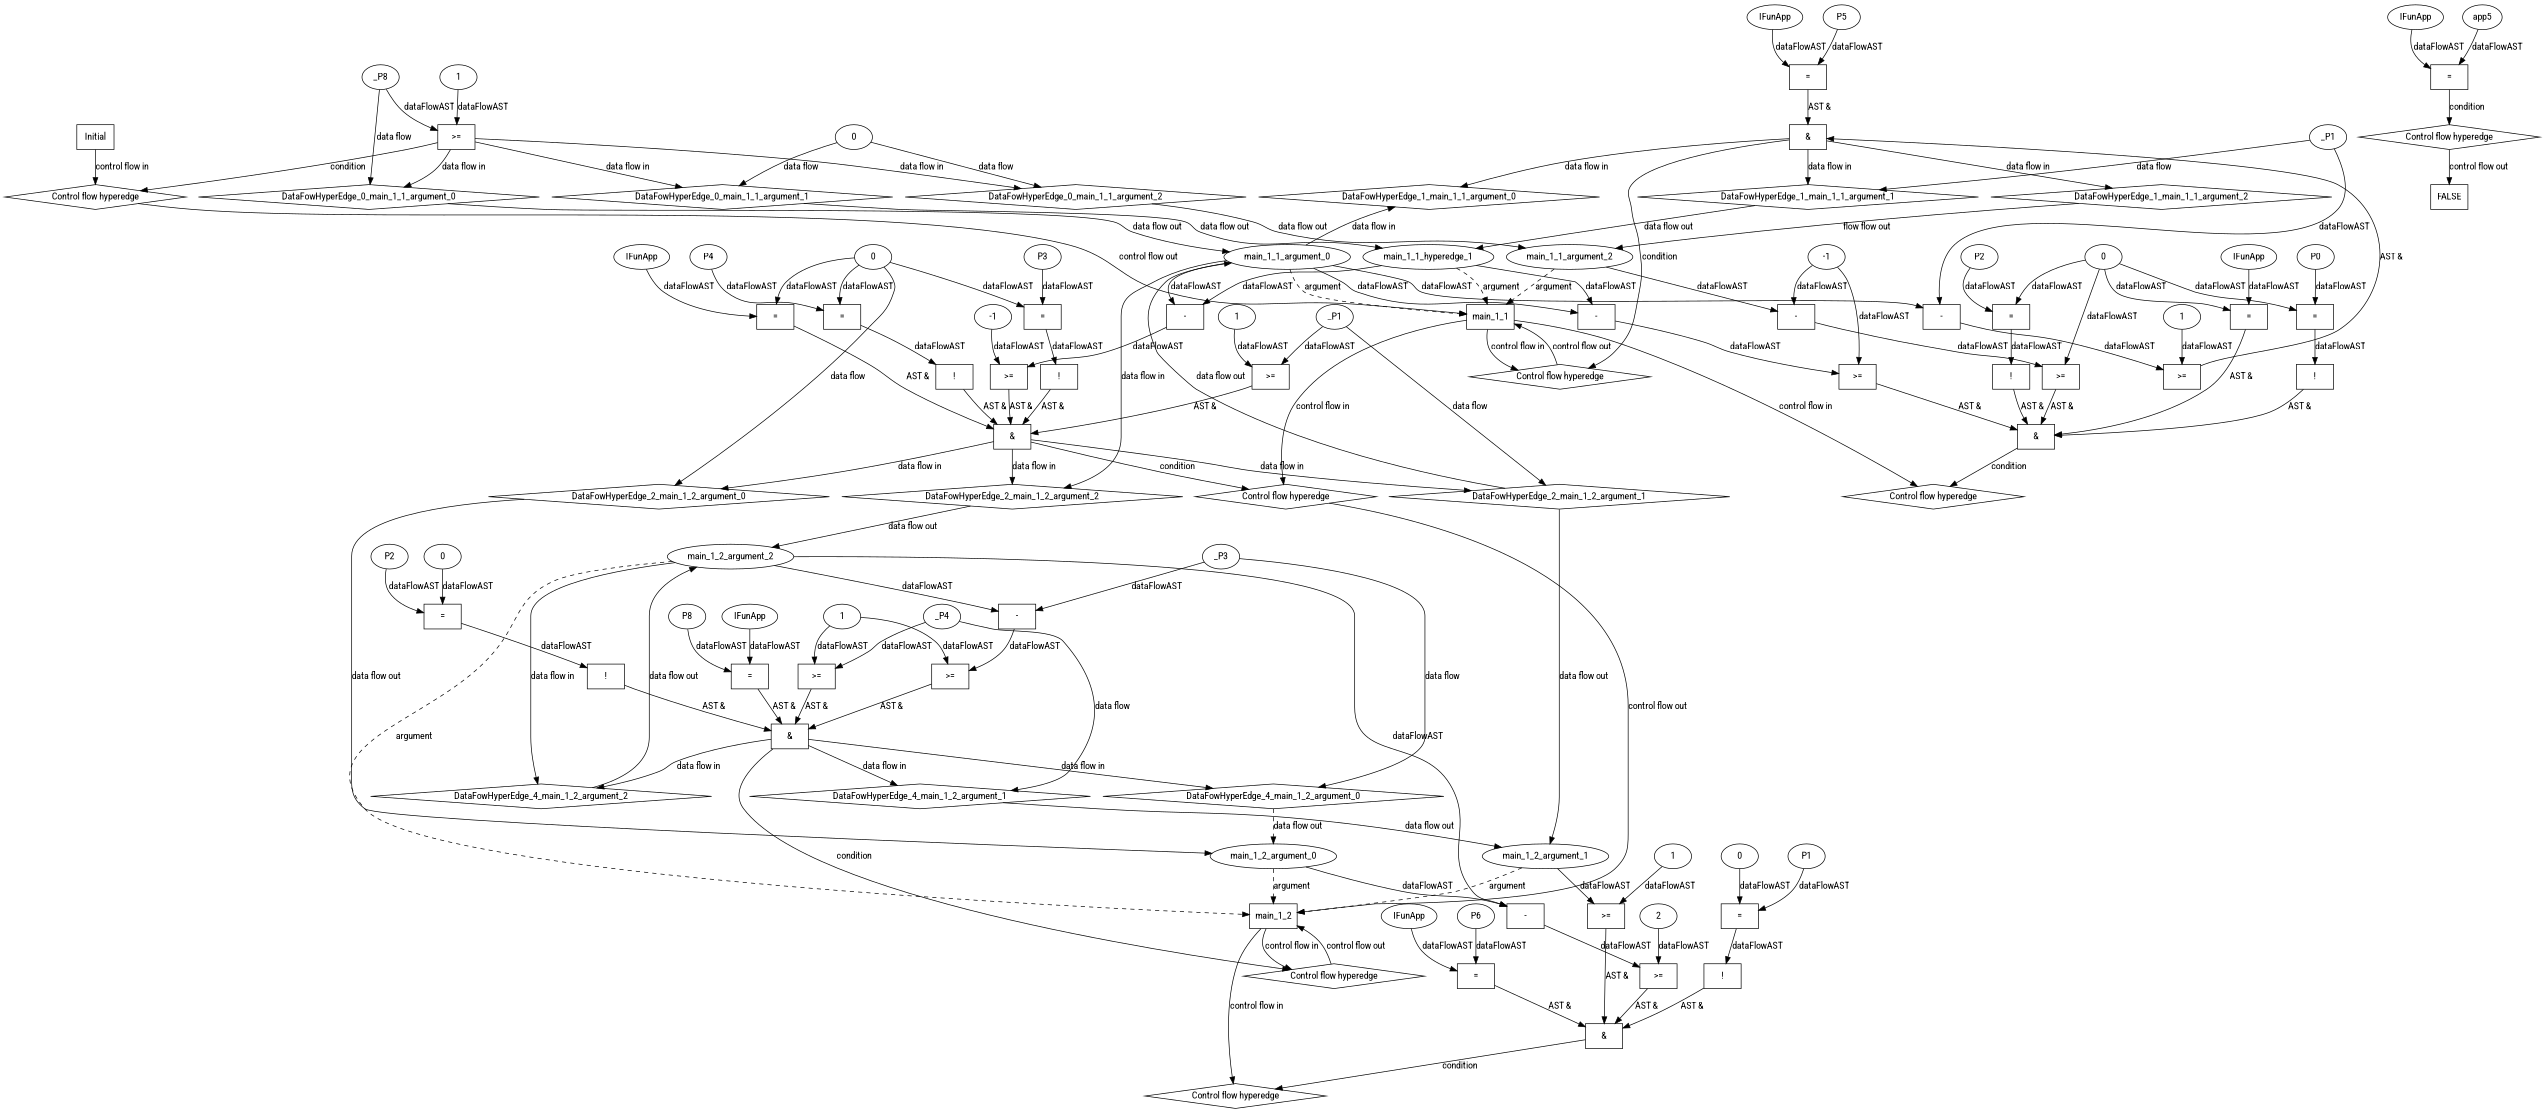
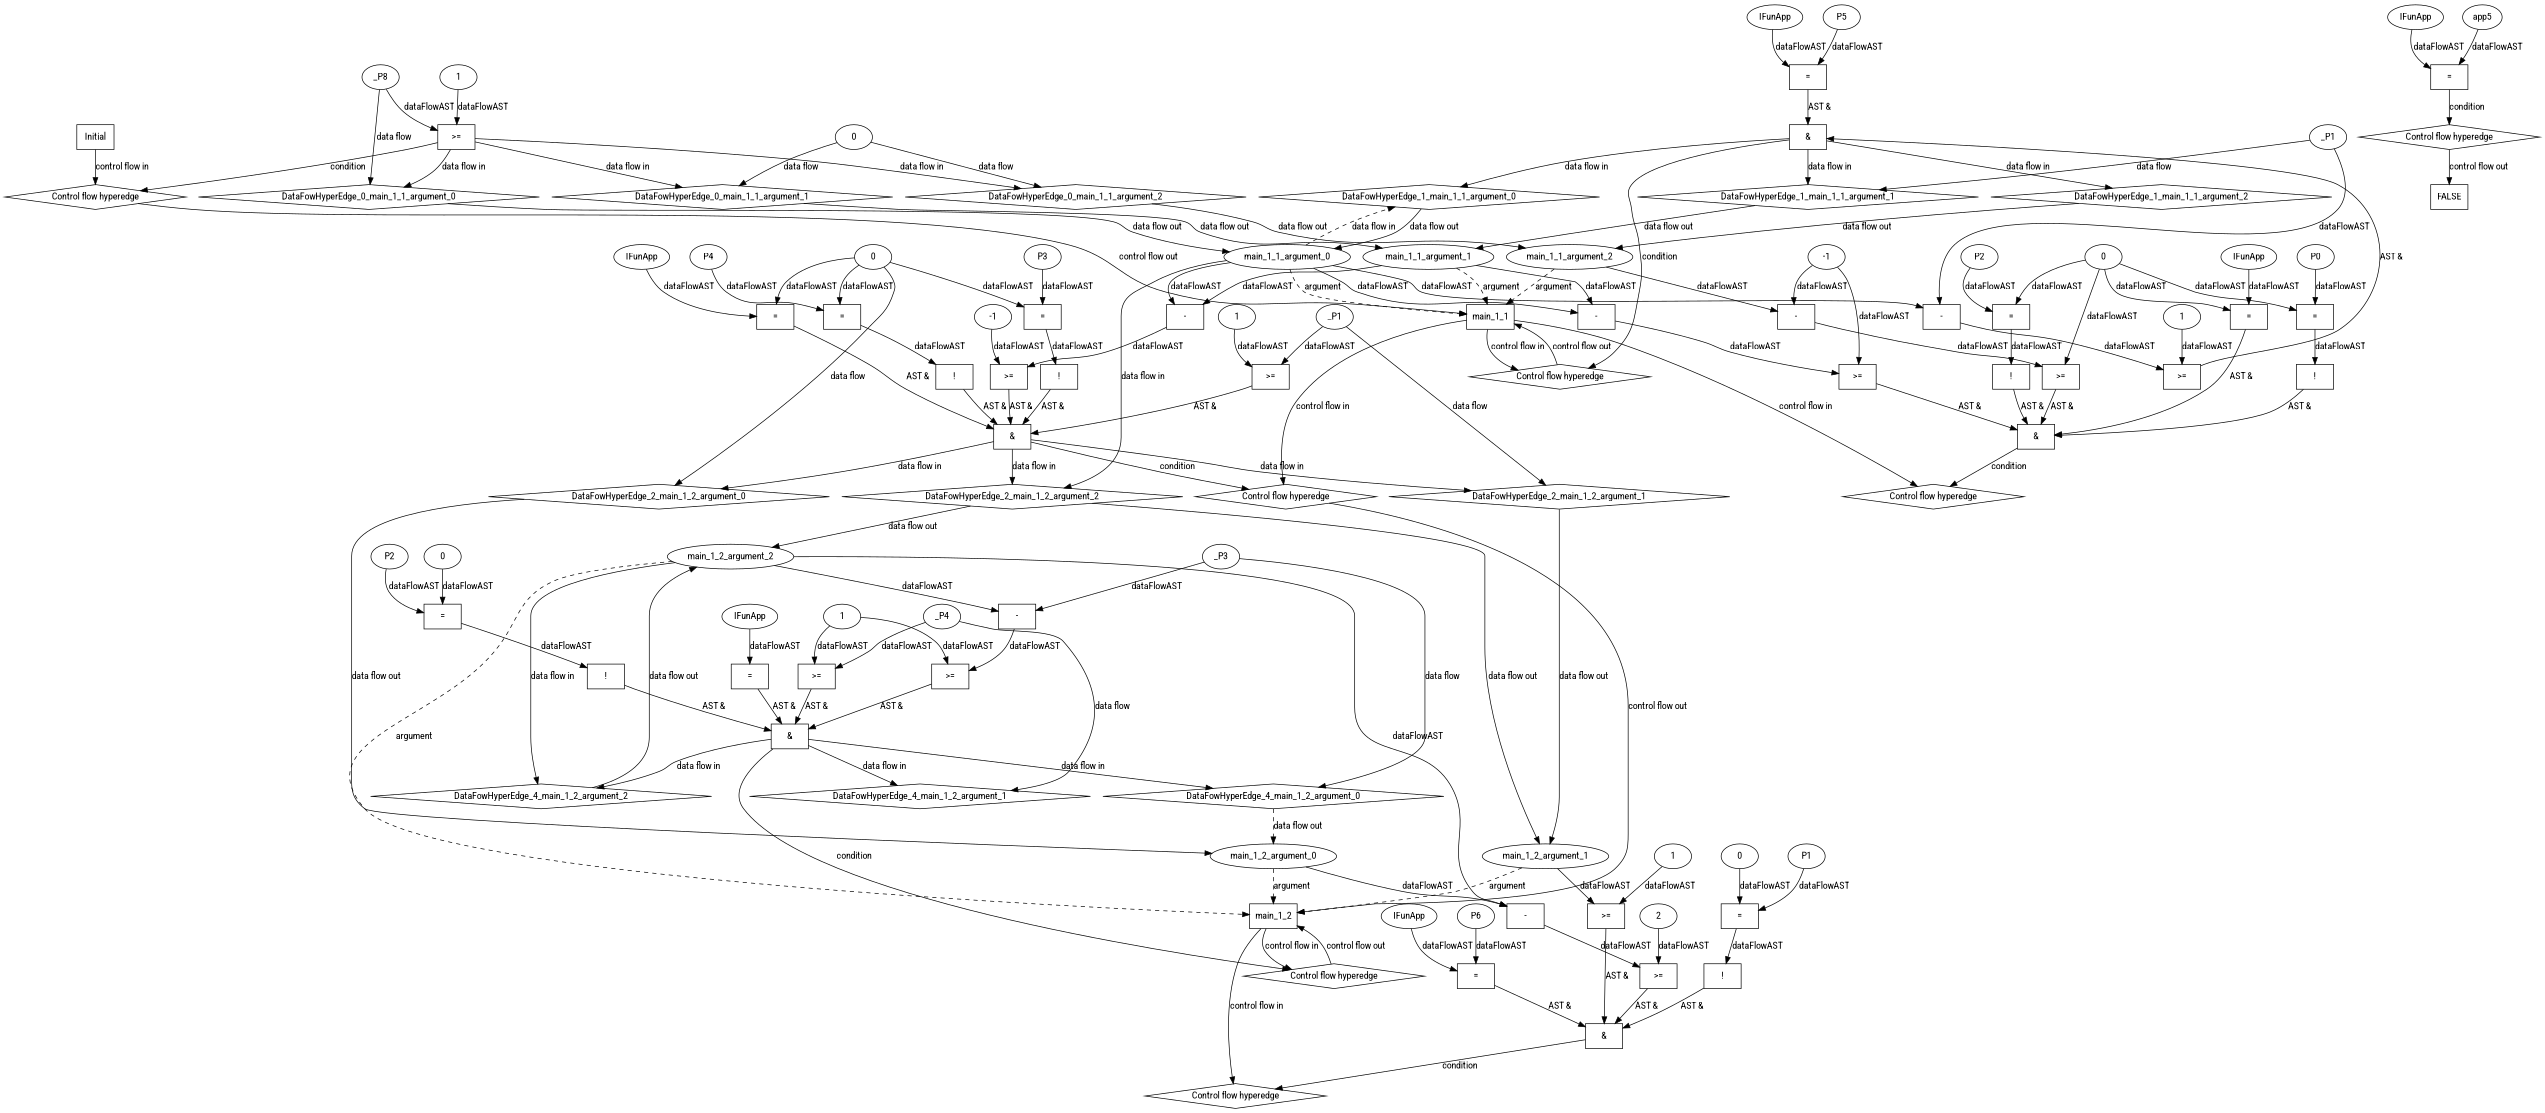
(1346, 224) -> (1346, 224)
(1867, 227) -> (1867, 227)
(1428, 257) -> (1428, 257)
(1256, 418) -> (1386, 237)
(687, 617) -> none
(1250, 815) -> (1434, 540)
